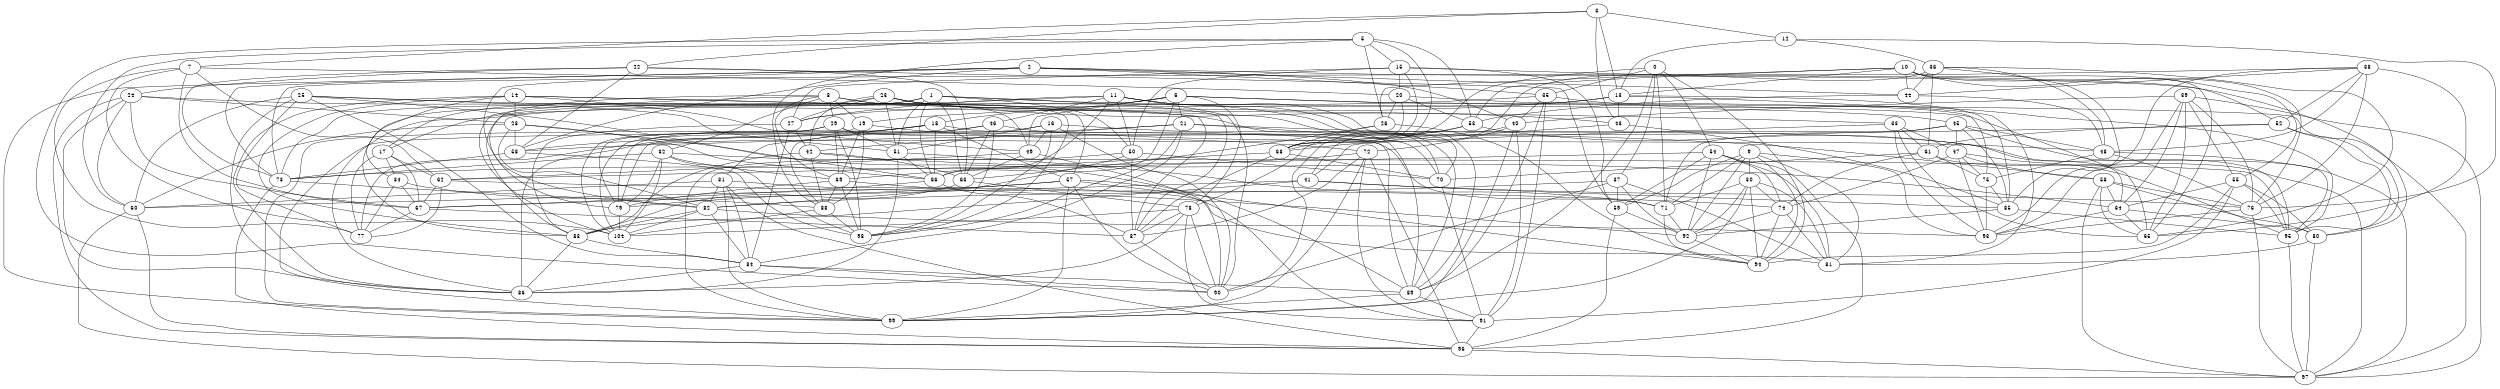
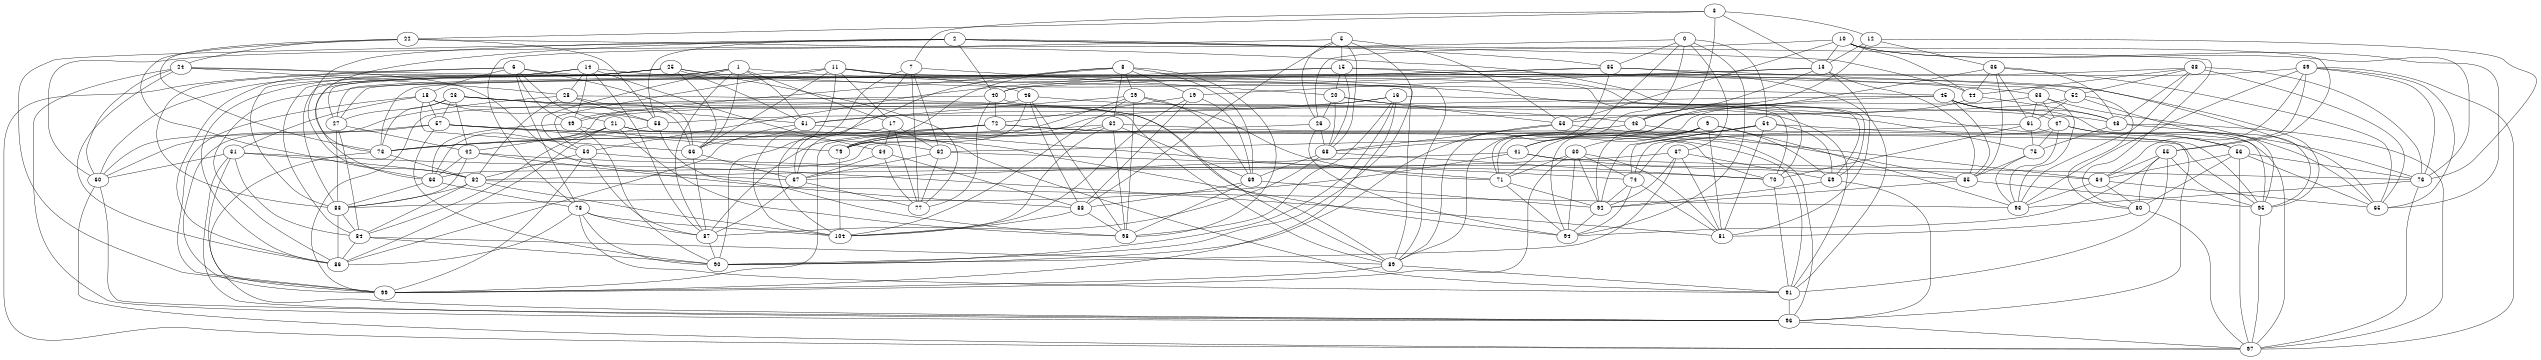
none -> (1763, 102)
(729, 191) -> none
